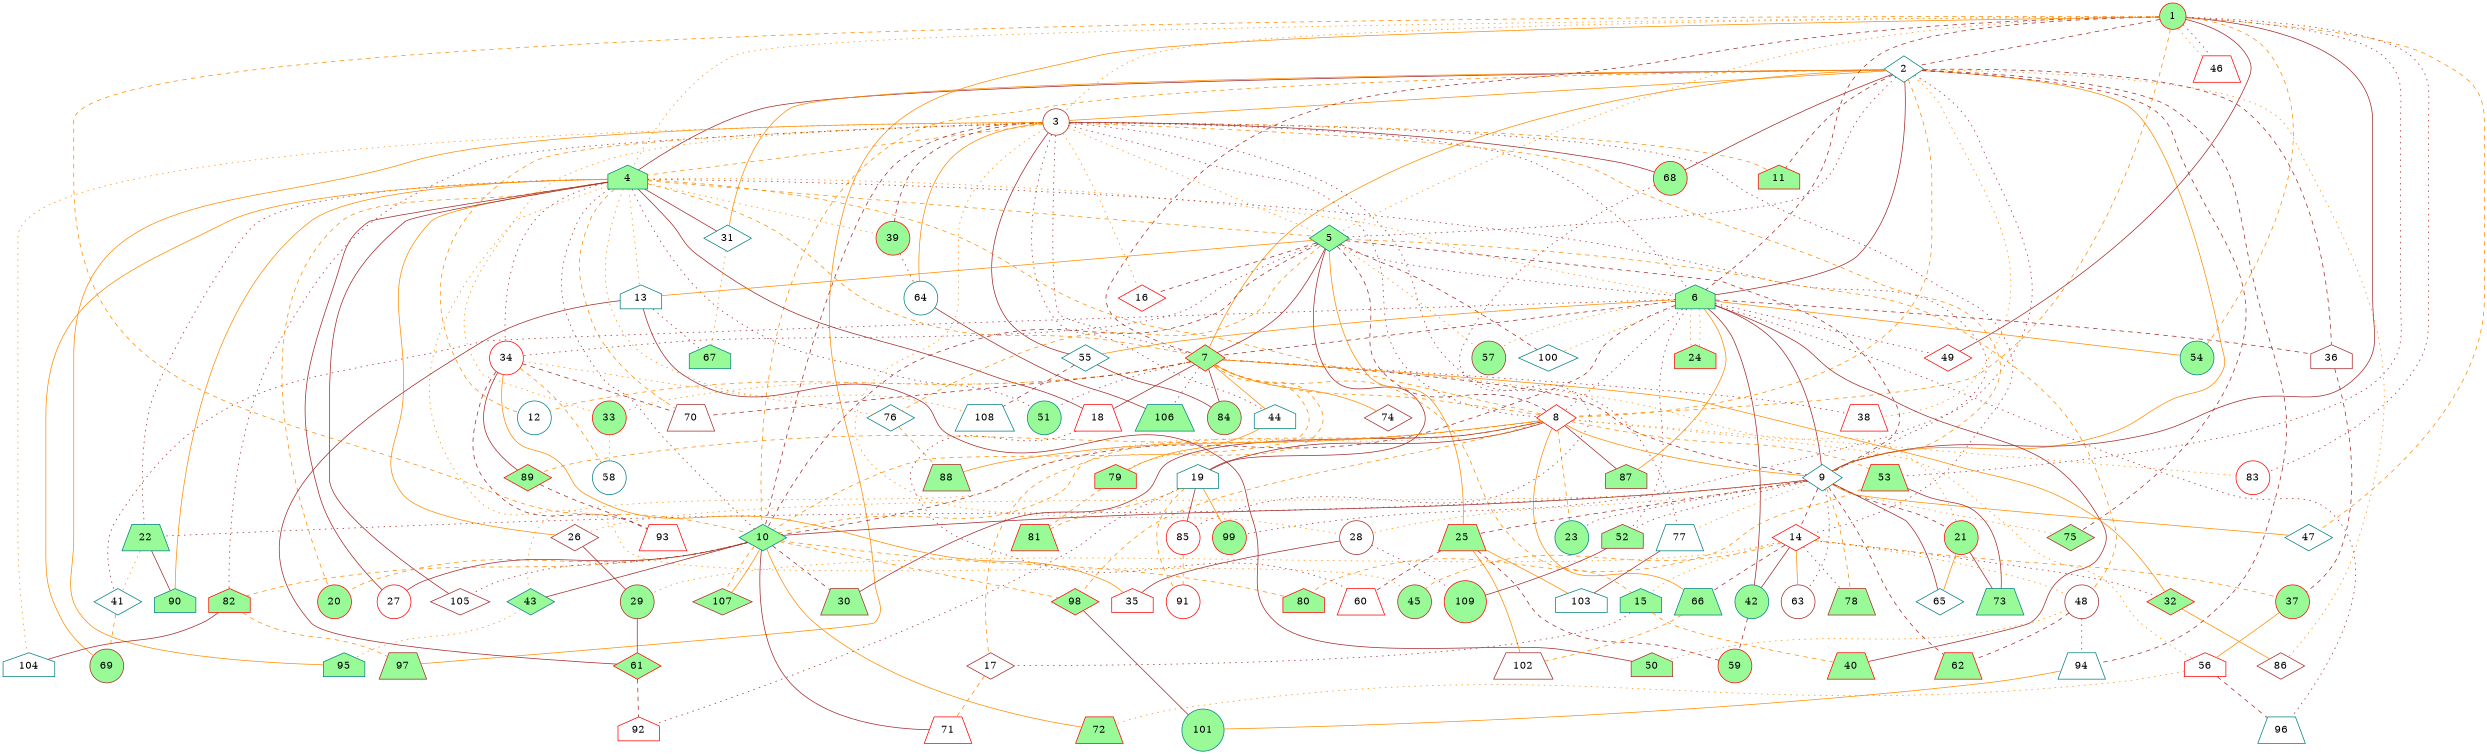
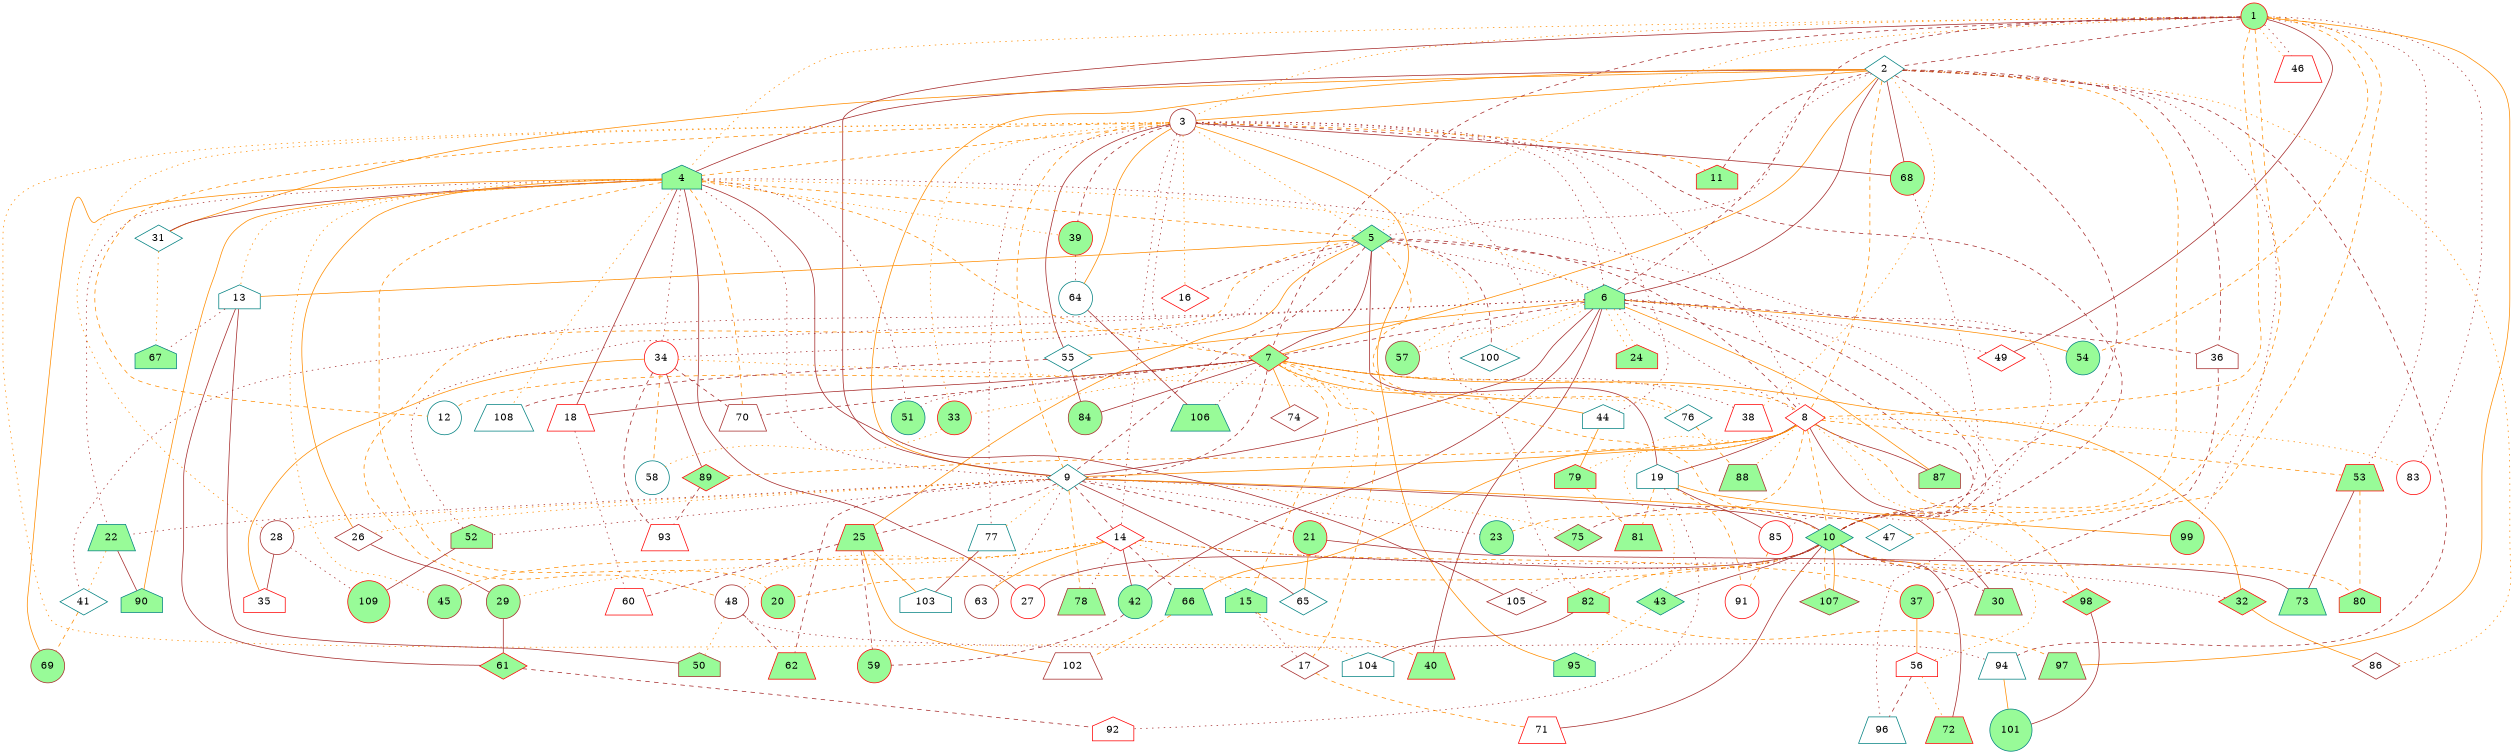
(1090, 306) -> none
(1251, 443) -> (1777, 445)
(900, 675) -> (1949, 595)
